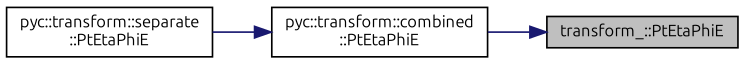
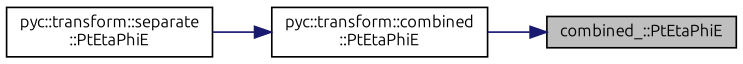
(642, 32) -> (642, 32)
